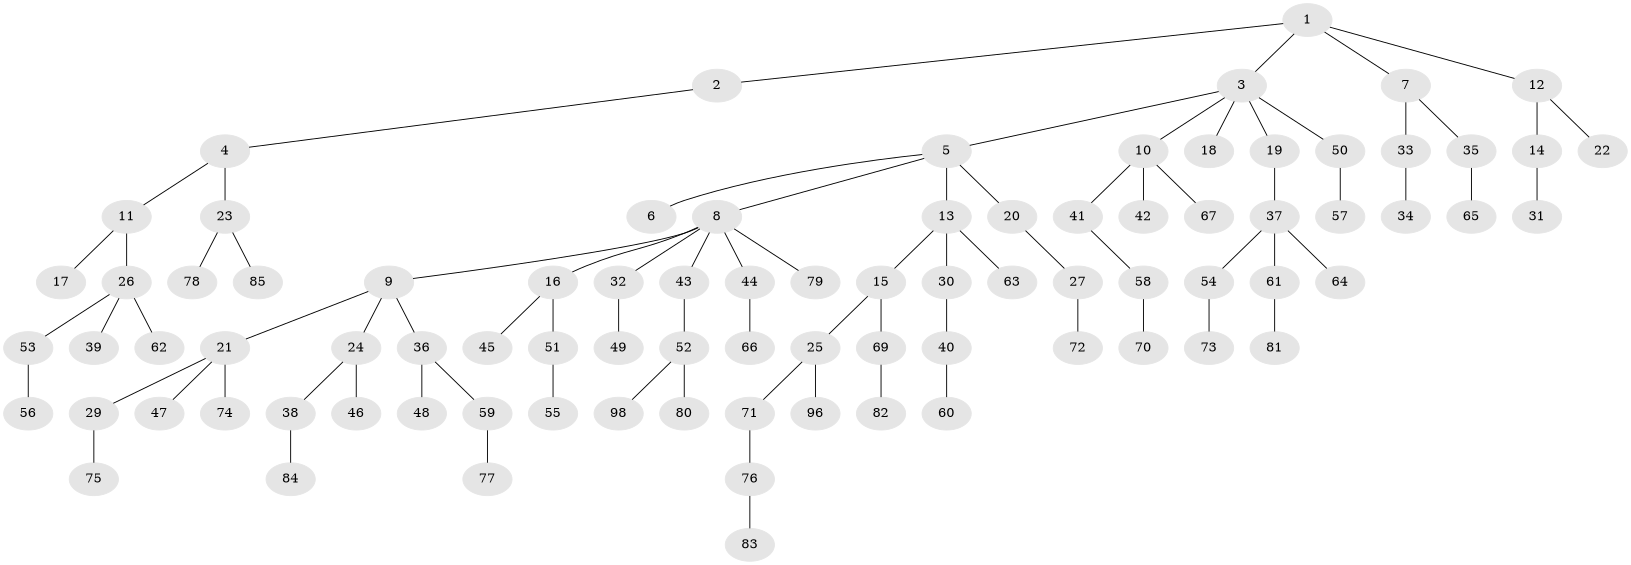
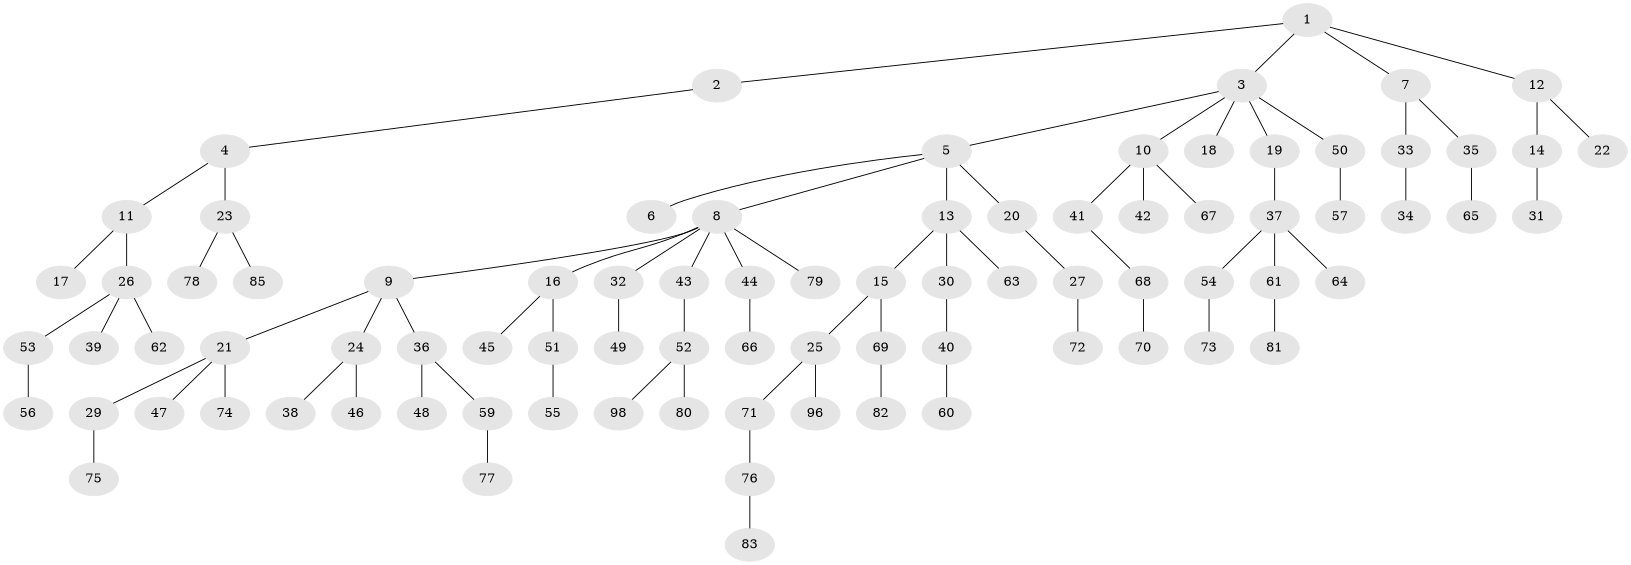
(1143, 282) -> (1143, 282)
(291, 479) -> none
